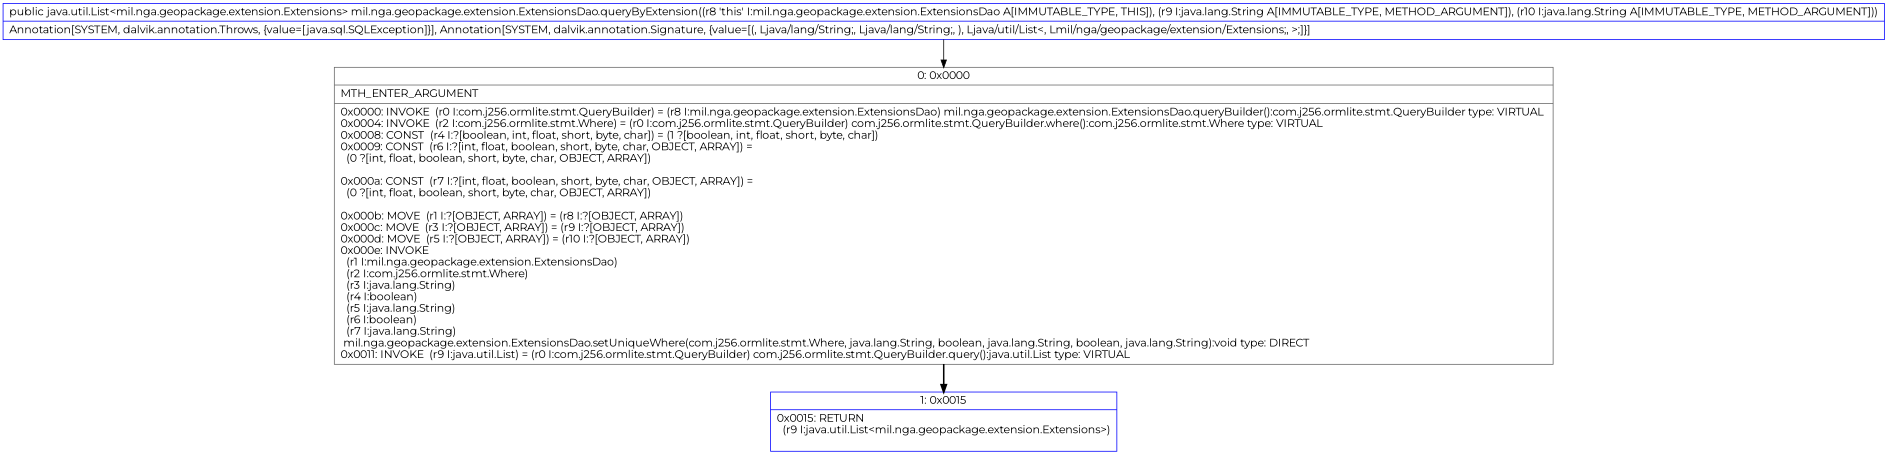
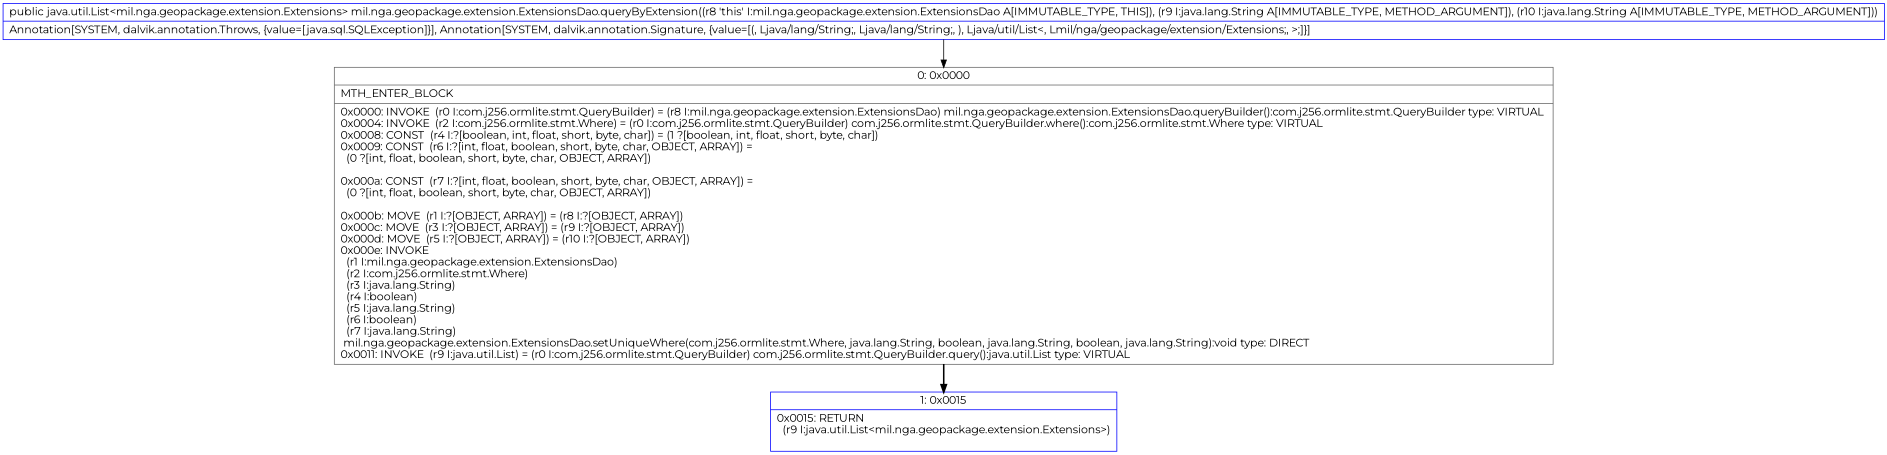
(410, 94) -> (397, 94)
